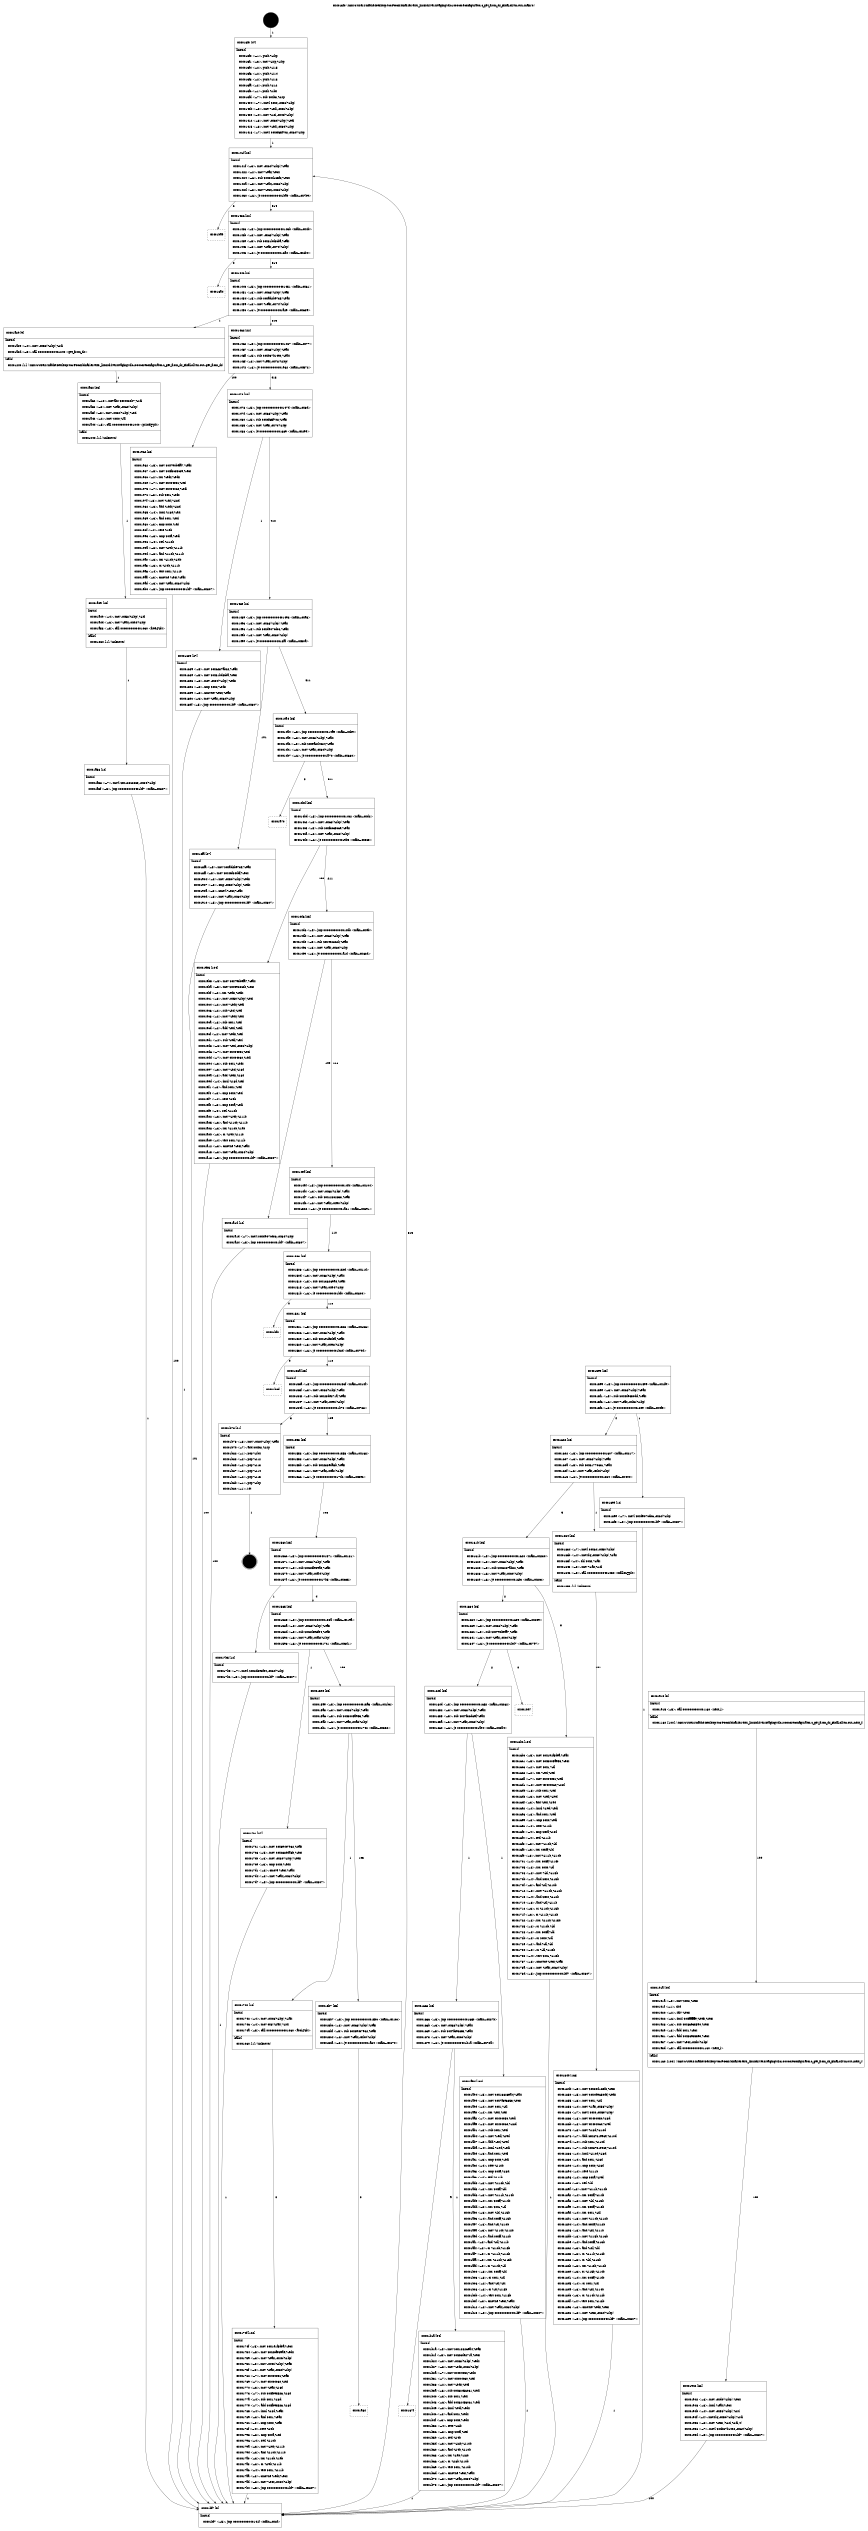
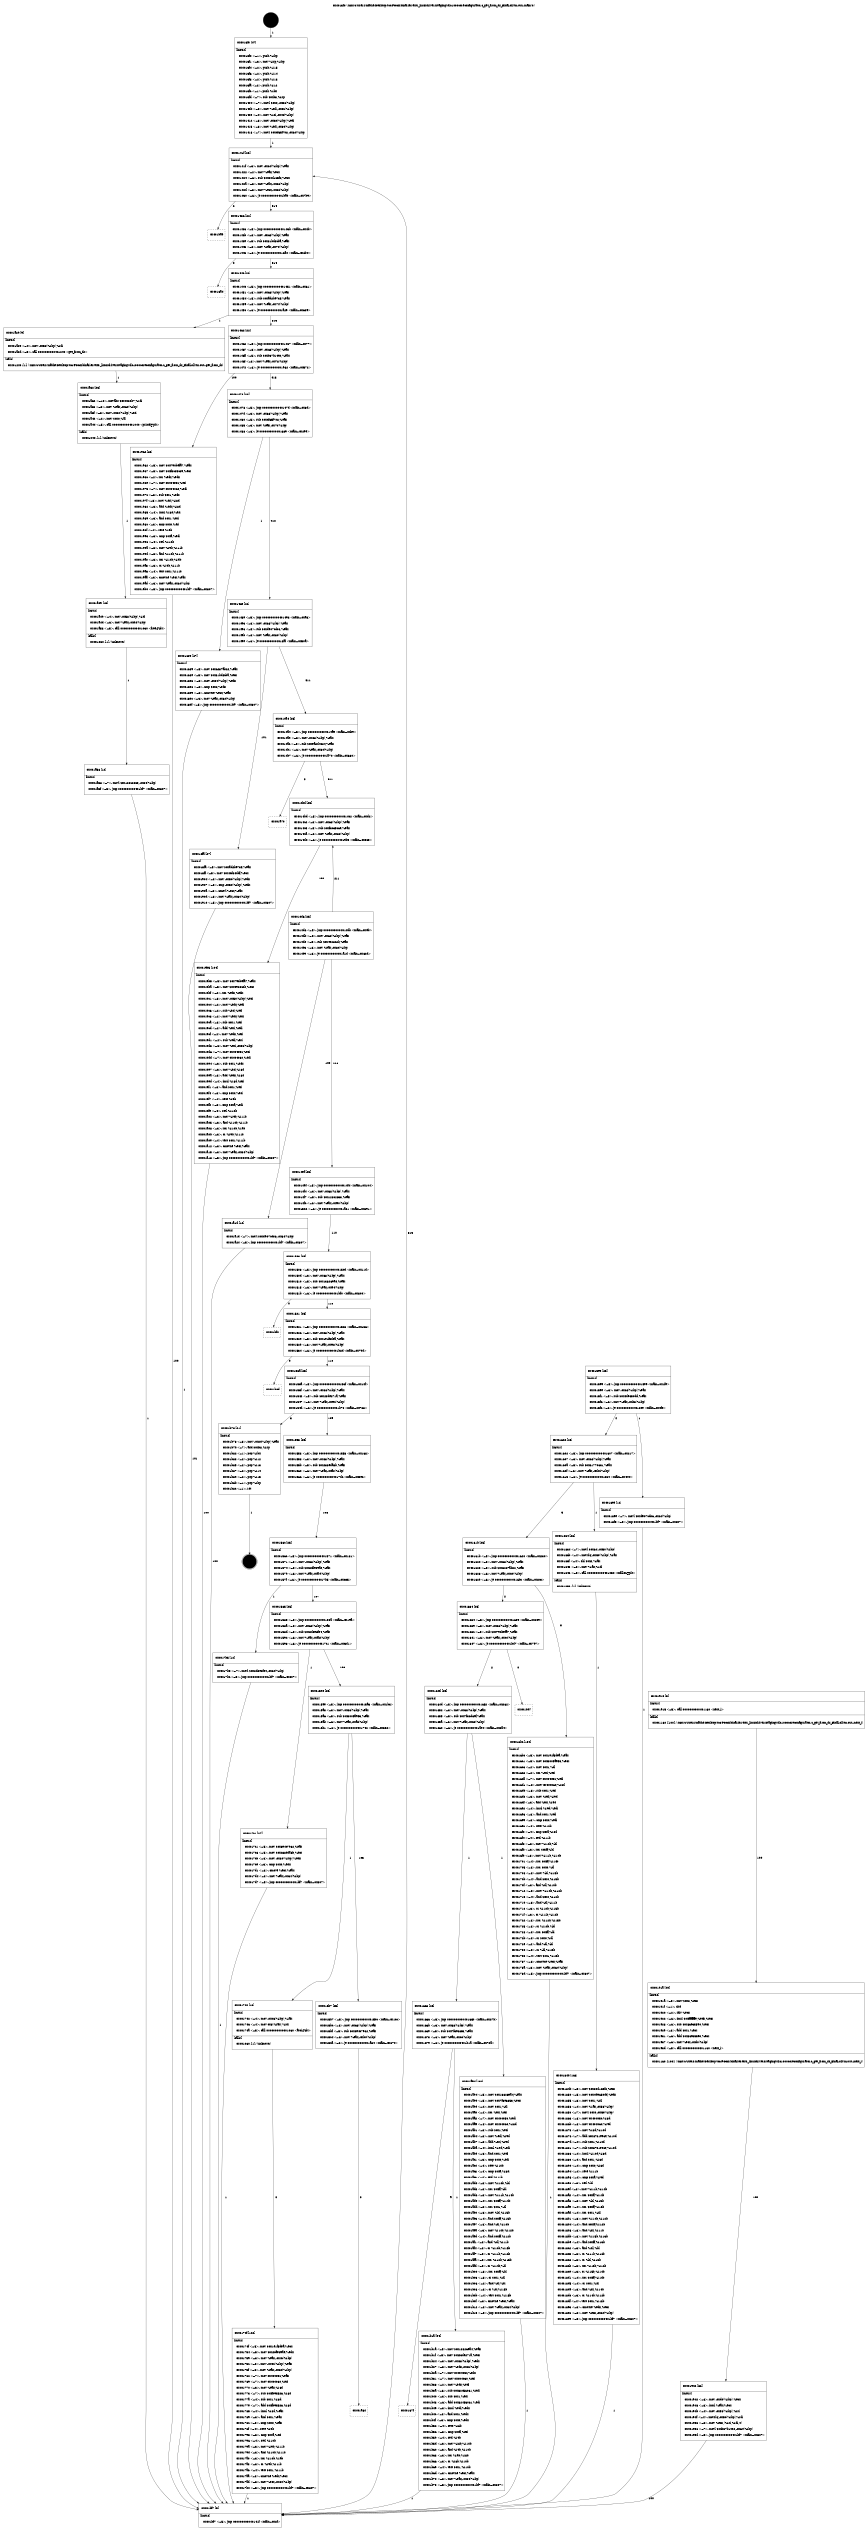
(325, 878) -> (333, 880)
(316, 1597) -> (316, 1597)
(598, 1668) -> (598, 1668)
